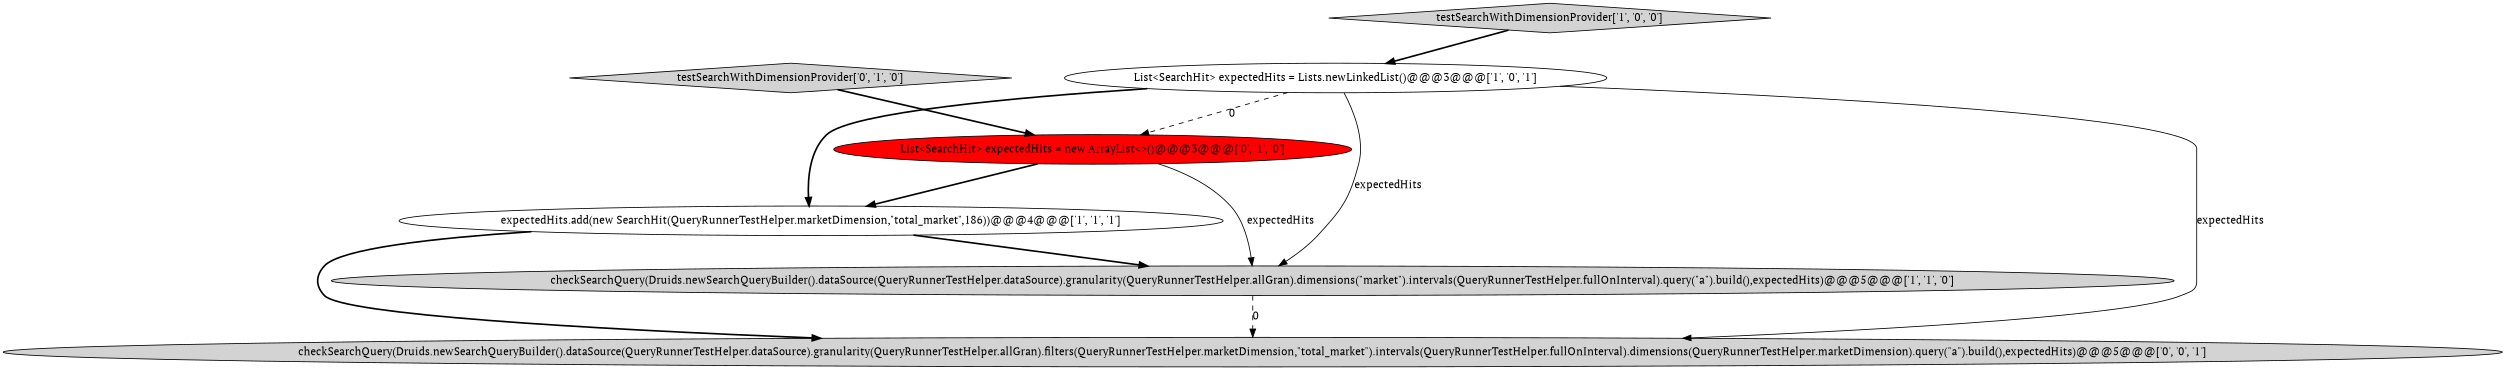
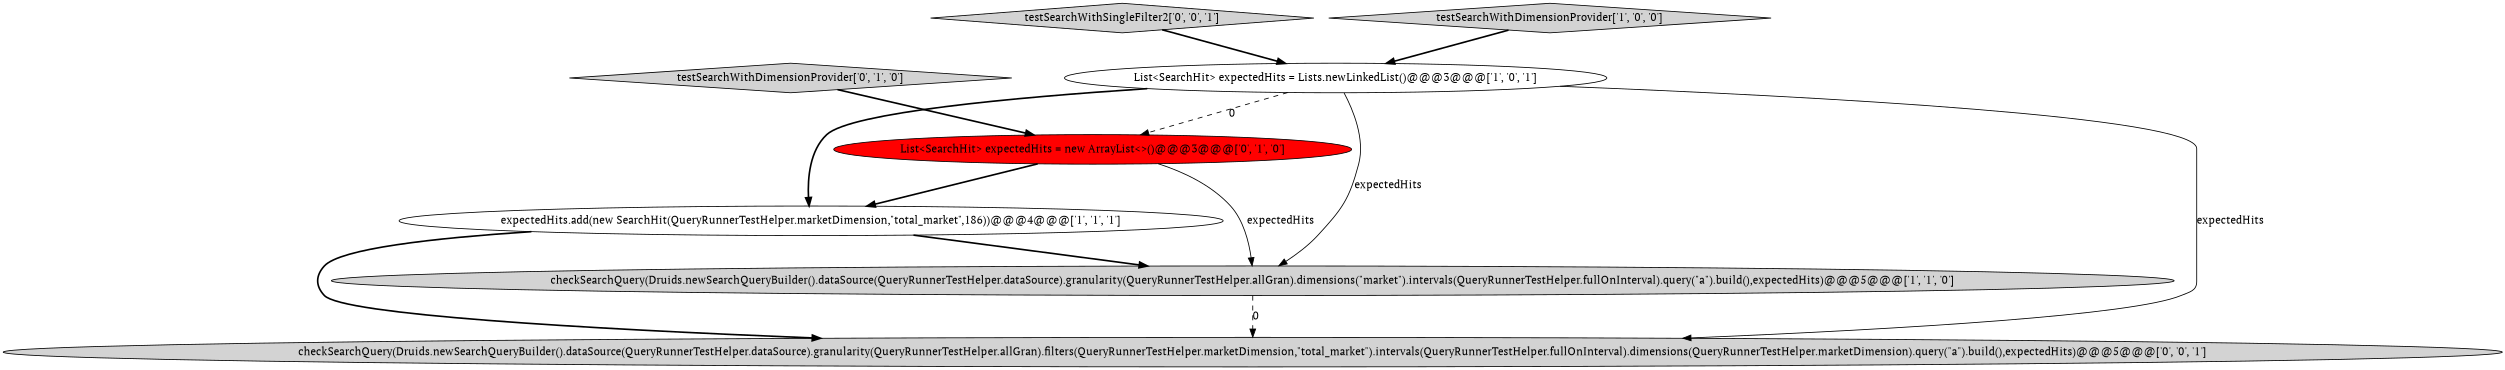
none -> (1122, 18)
